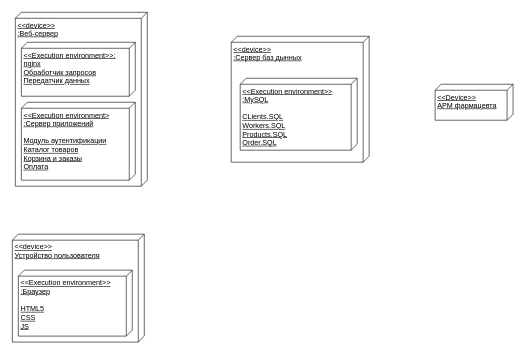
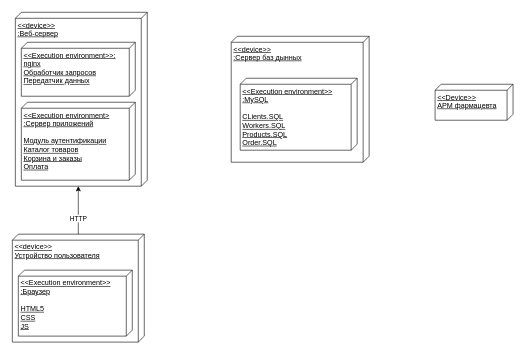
none -> (78, 218)
